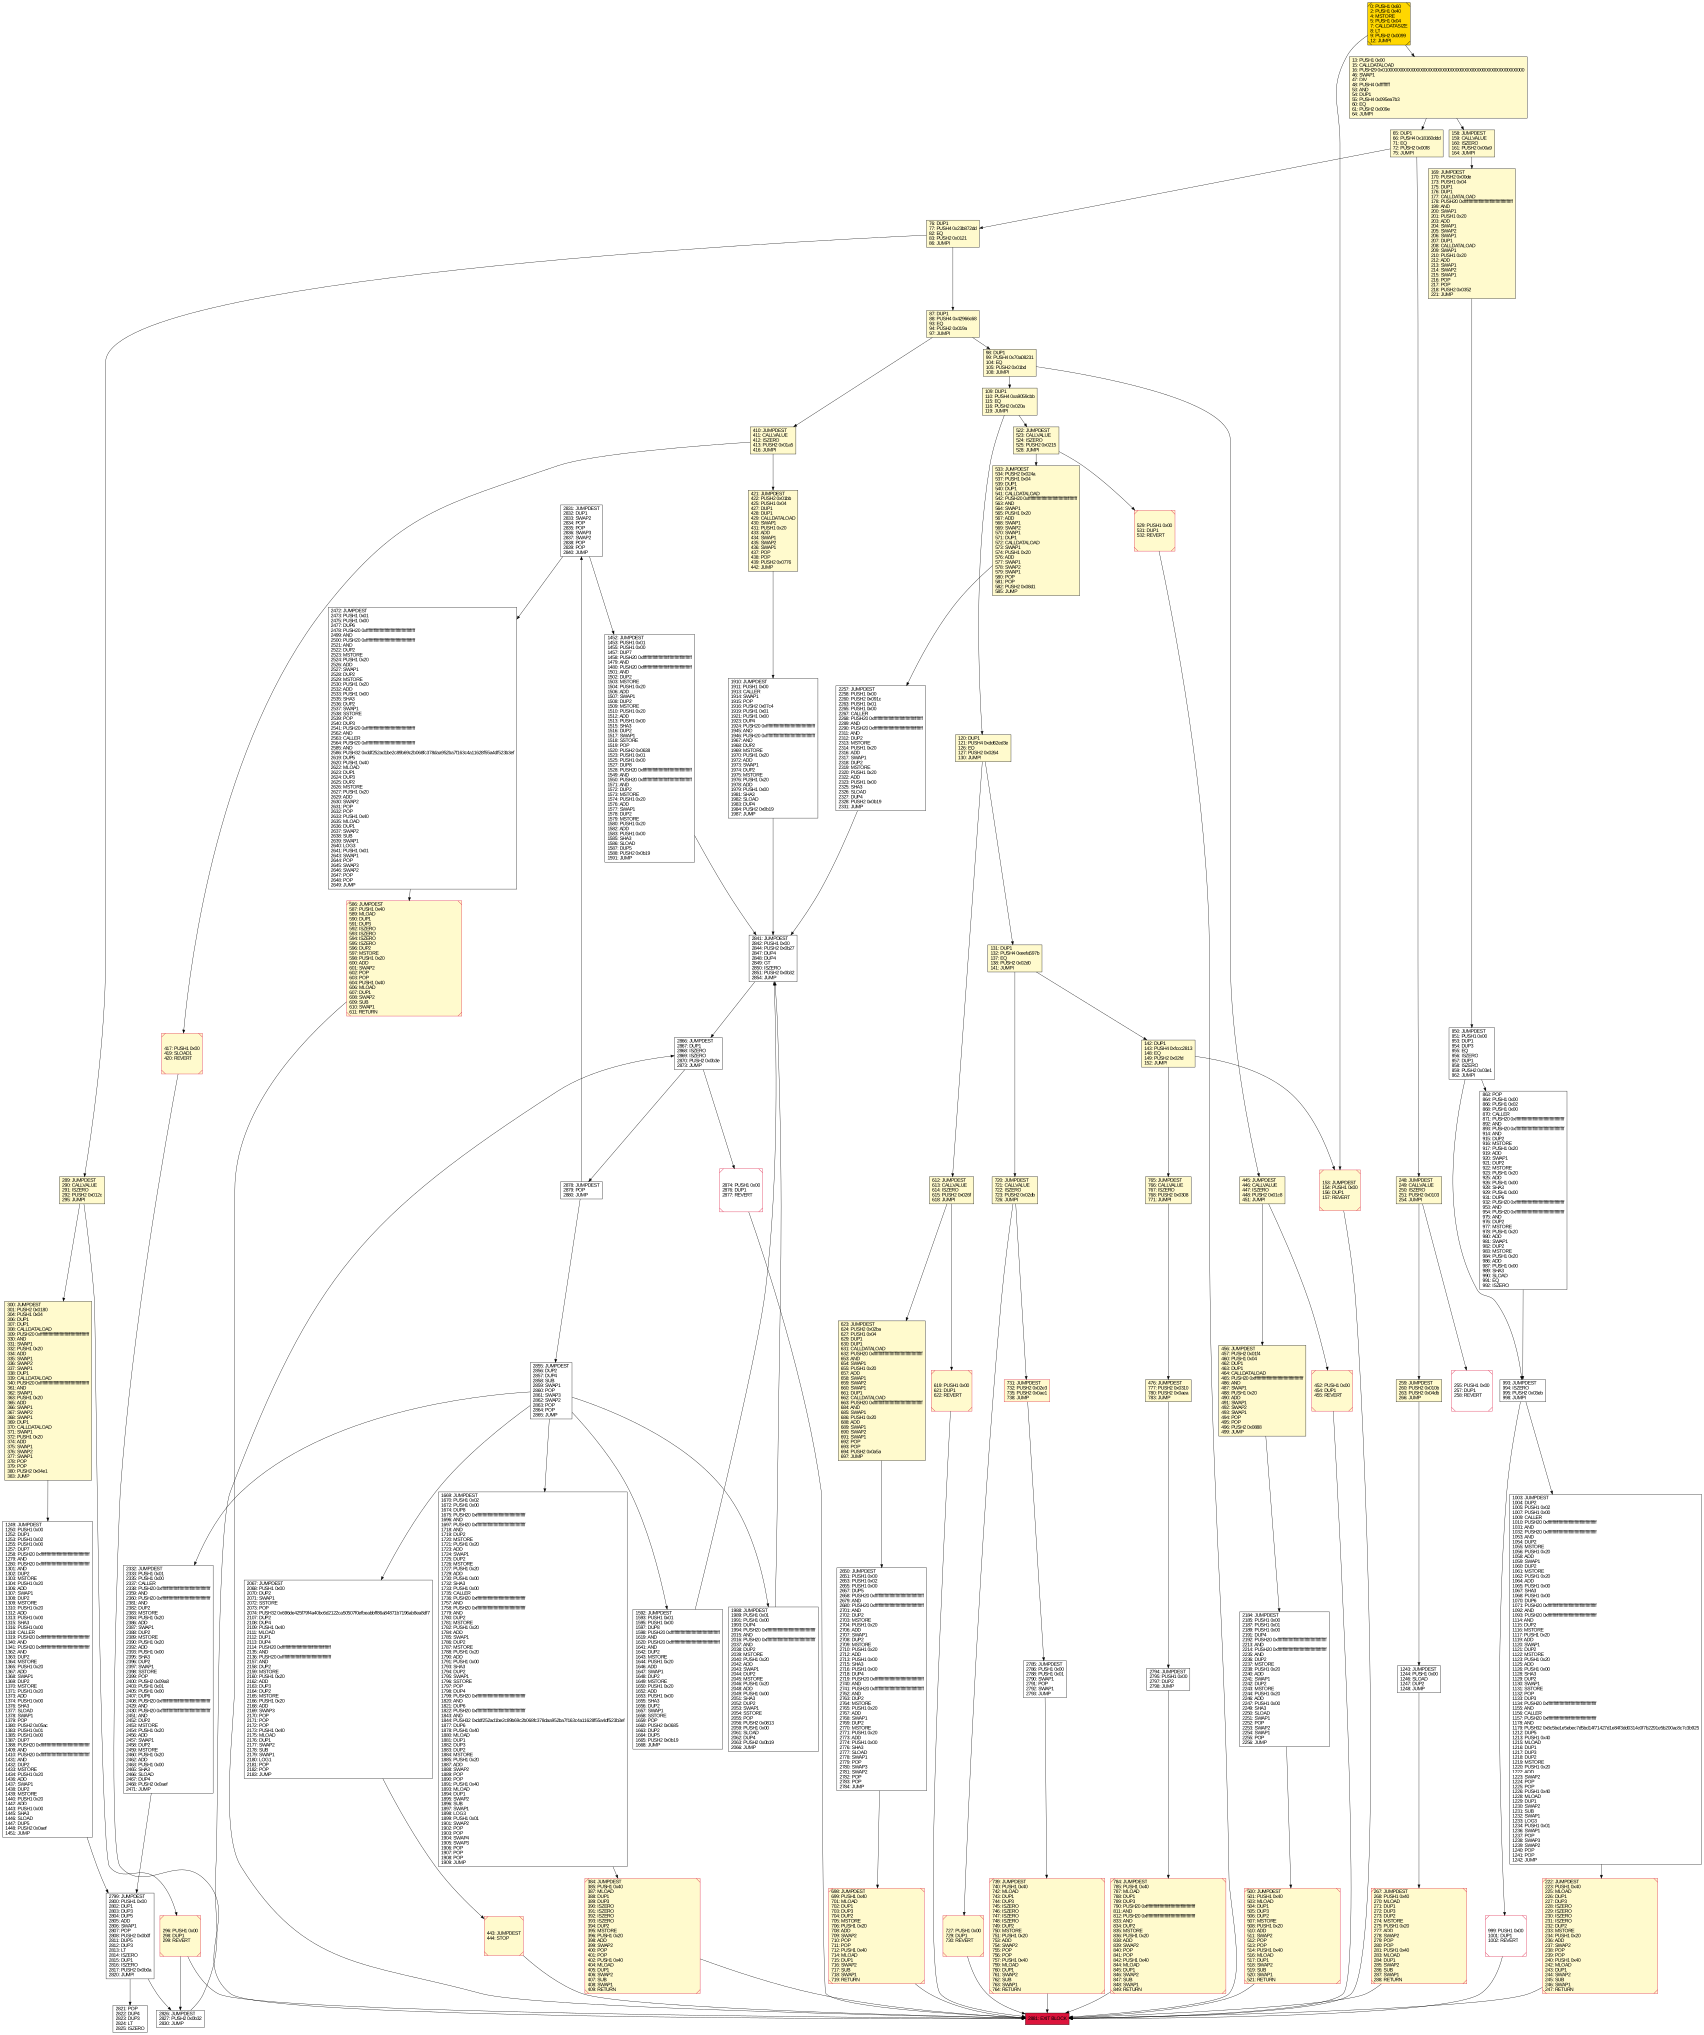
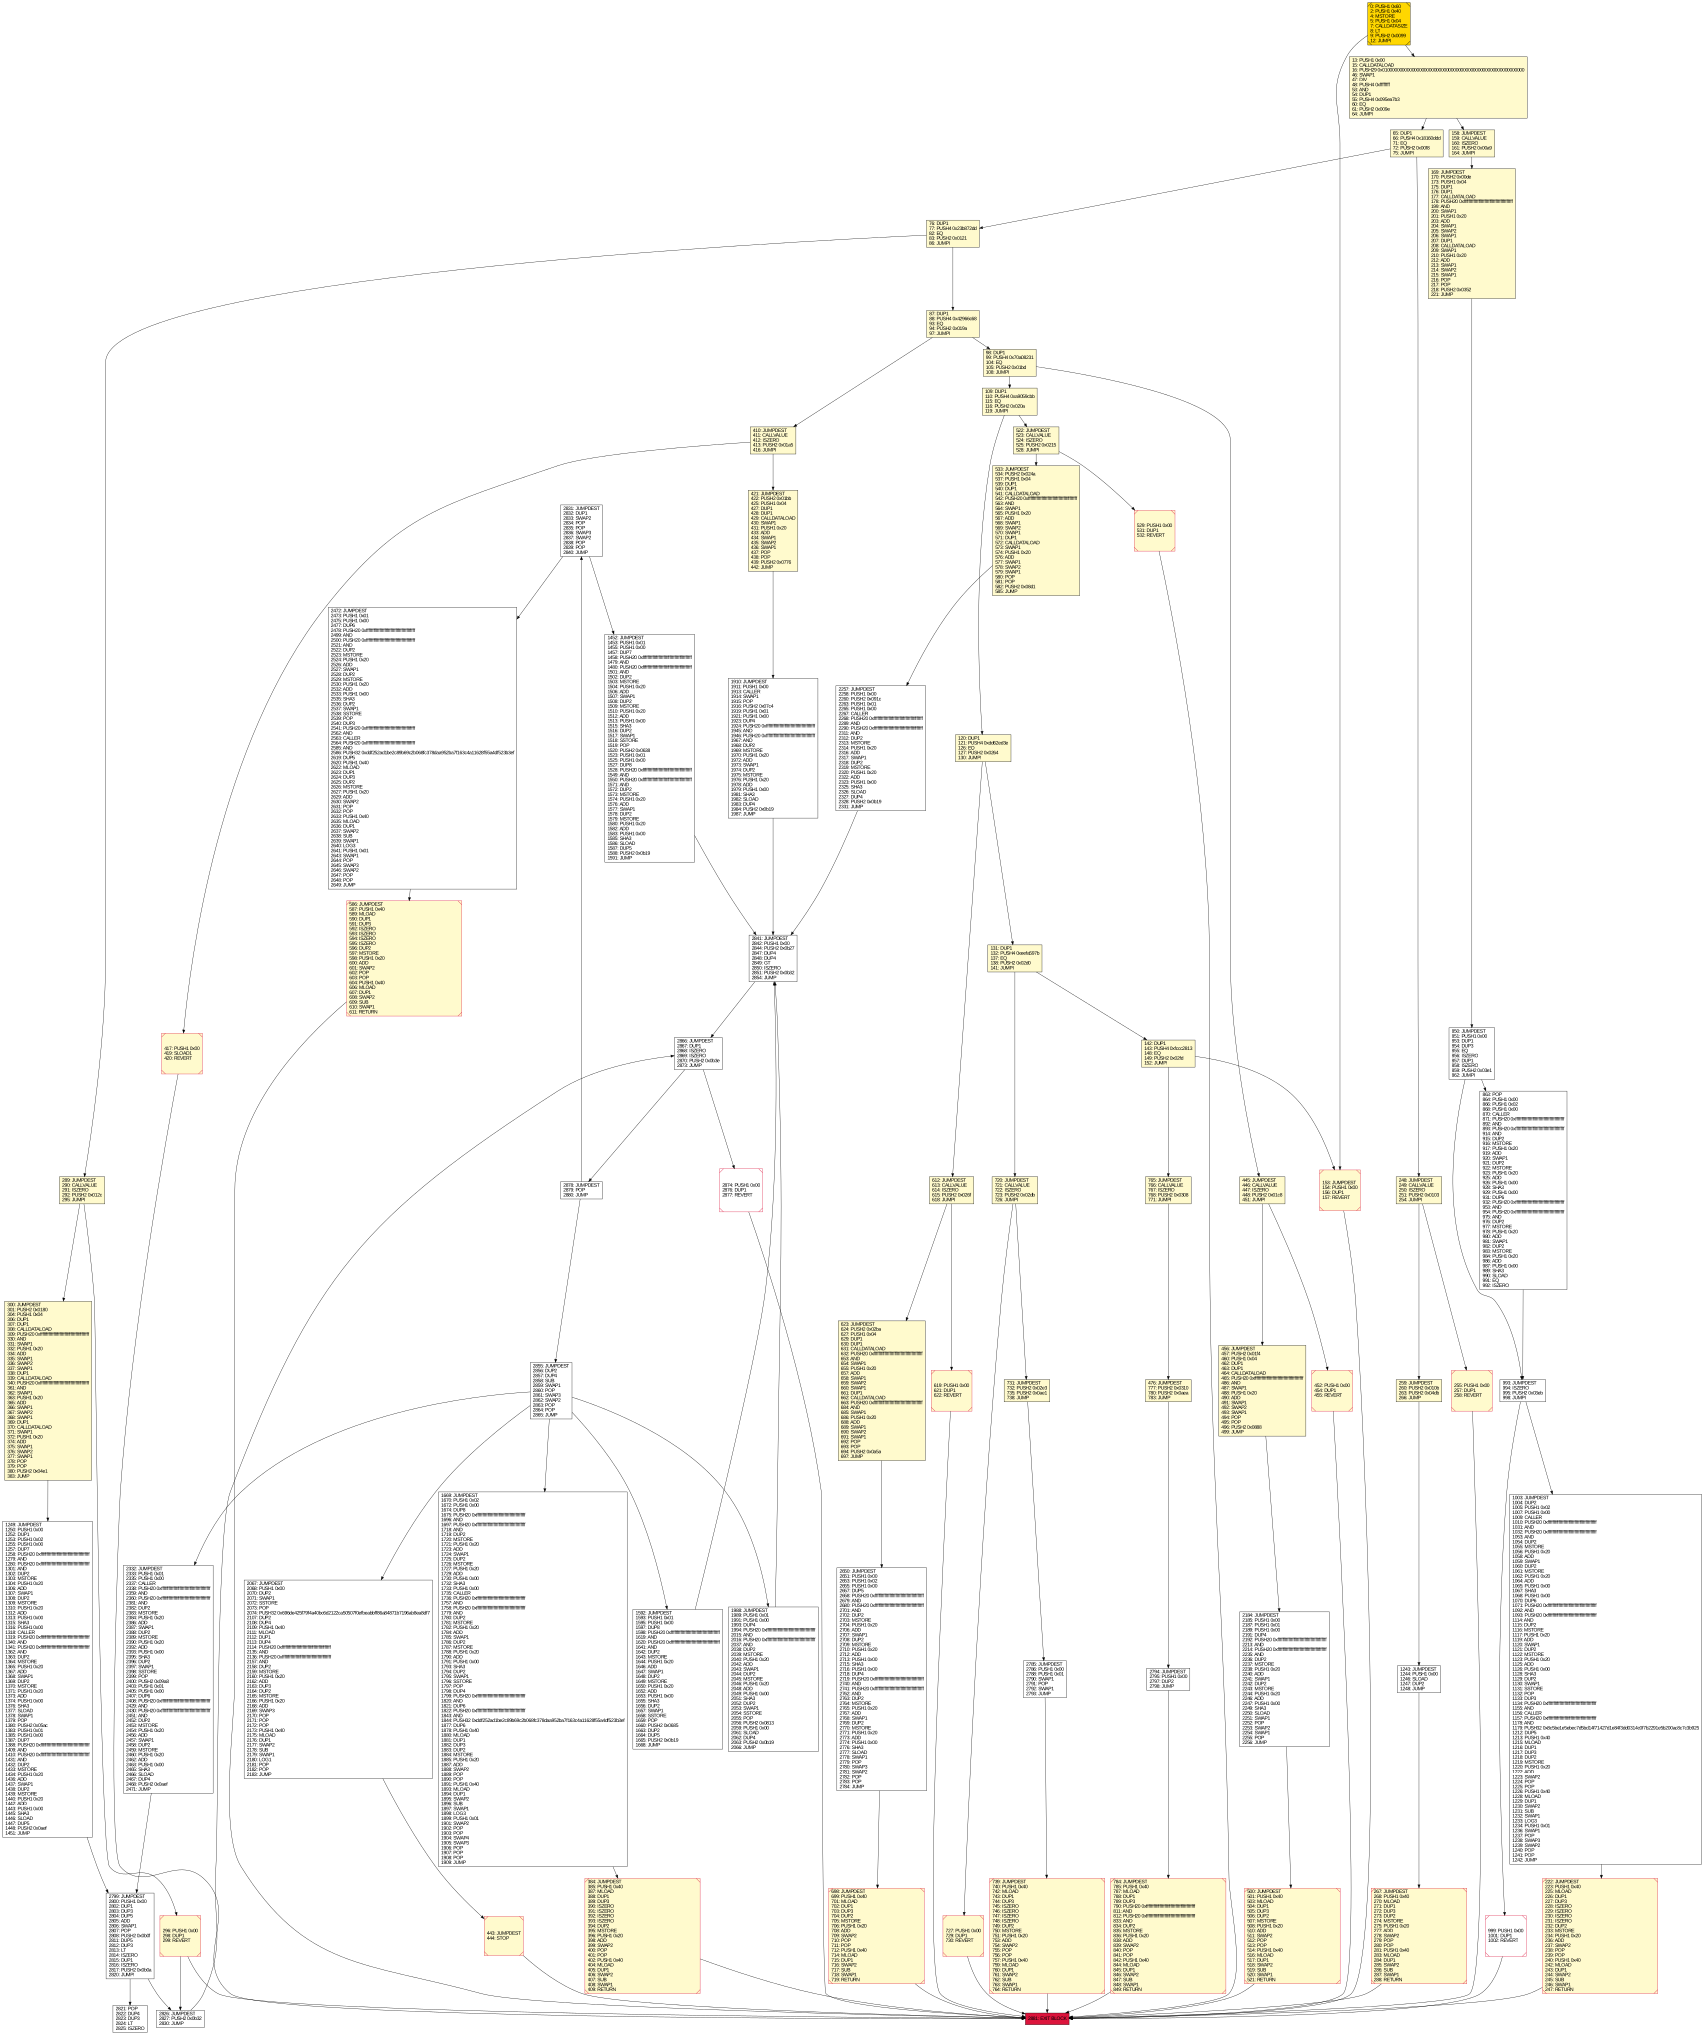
(1027, 1391) -> (1027, 1391)
(1472, 1391) -> (1472, 1391)
none -> (1479, 1902)
